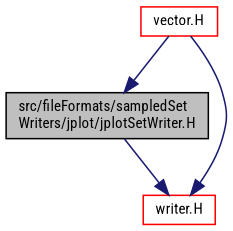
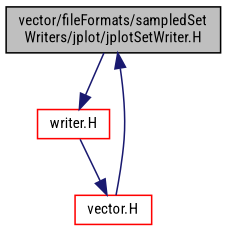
(226, 108) -> (90, 160)
(107, 116) -> (113, 30)
